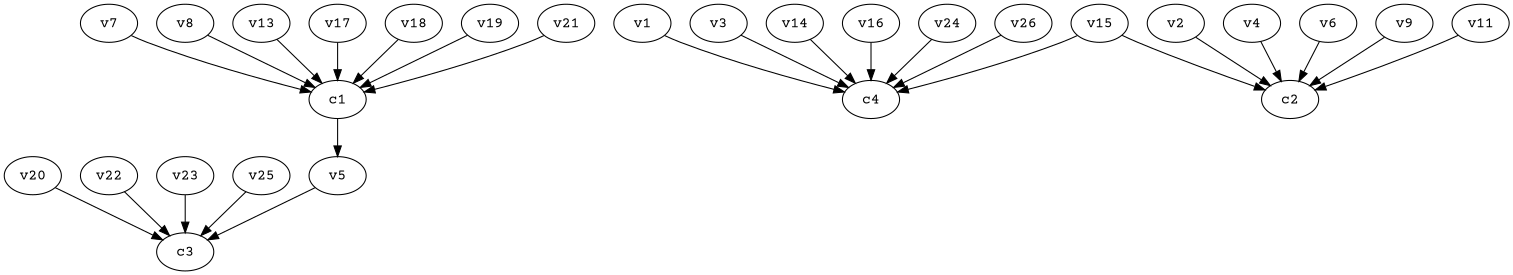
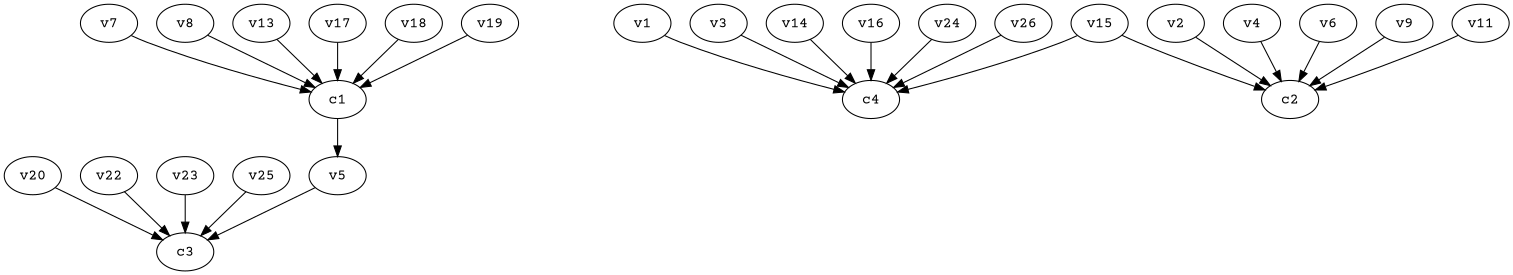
(566, 23) -> none
